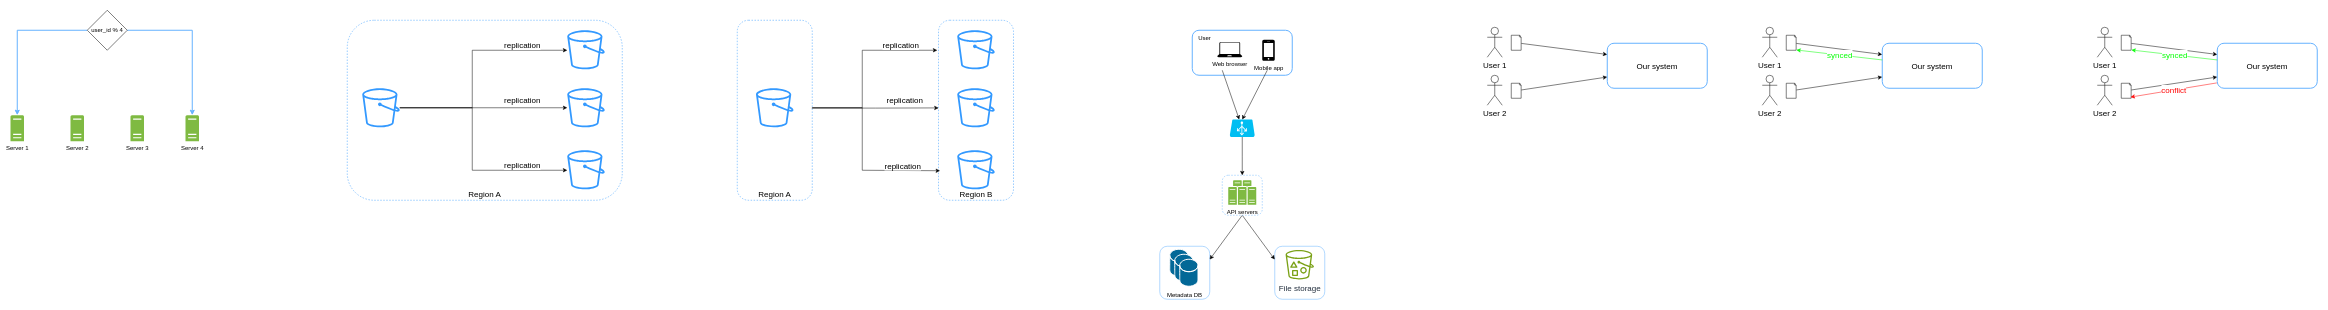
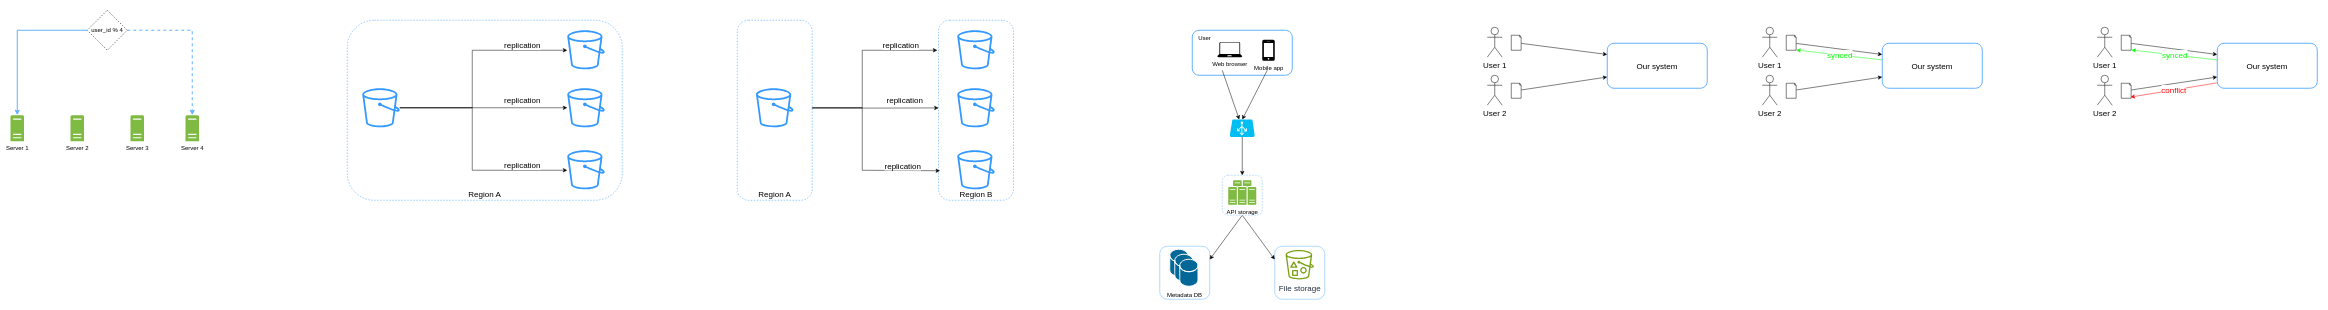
(107, 30) -> (107, 30)
(192, 37) -> (192, 37)
(1243, 212) -> (1243, 212)
